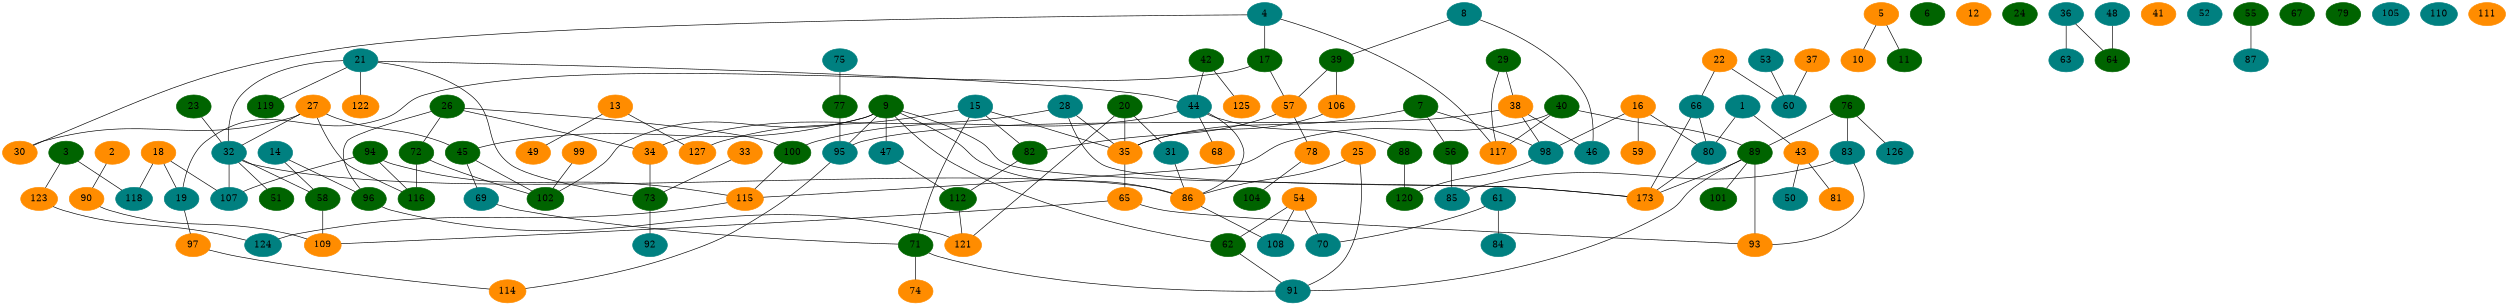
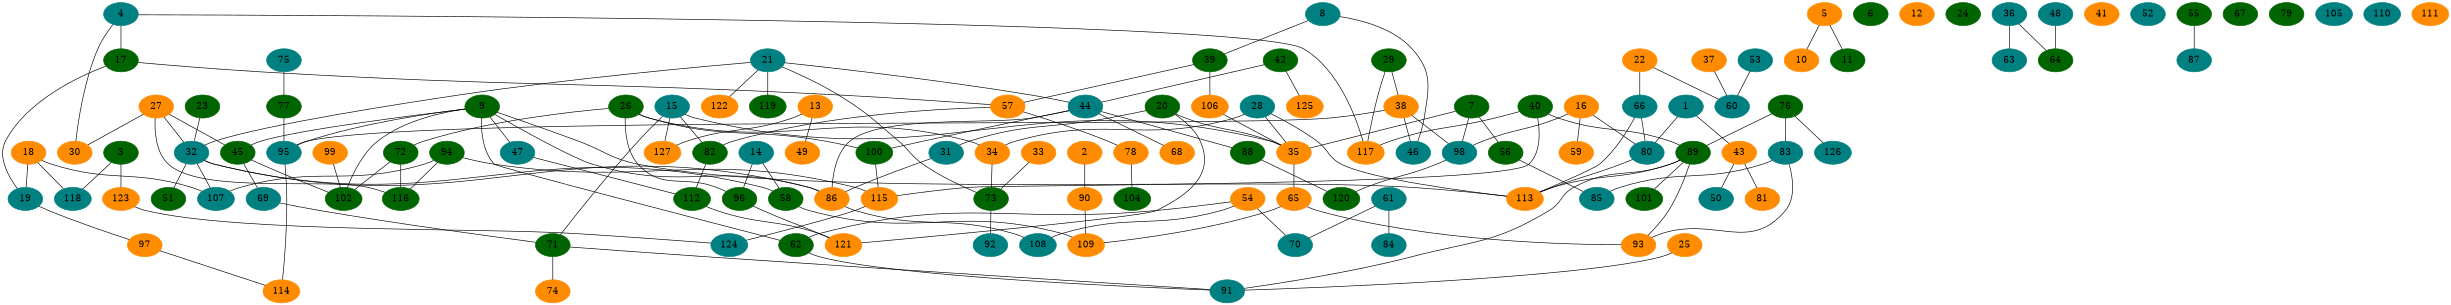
(1289, 176) -> none
(1645, 199) -> (1525, 199)
